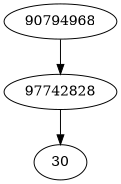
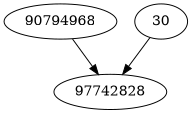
(60, 122) -> (139, 52)
